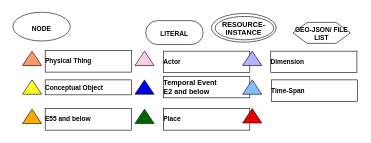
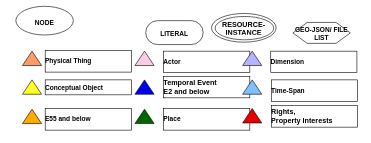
(41, 27) -> (44, 21)
none -> (315, 117)
